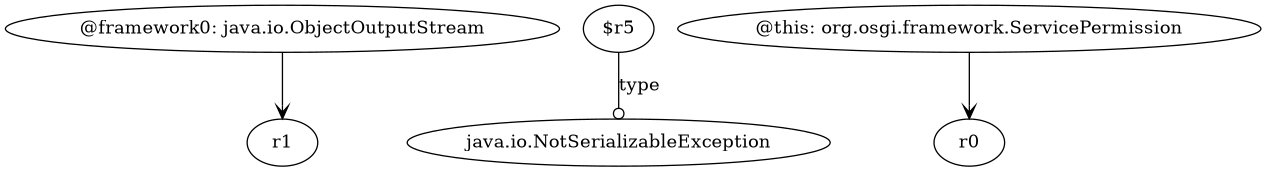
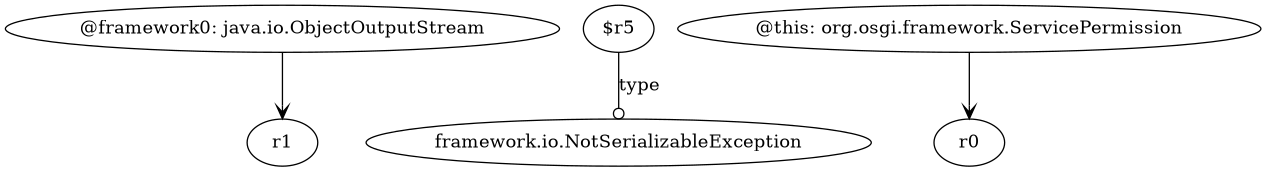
(619, 143) -> (619, 143)
